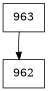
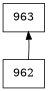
(19, 42) -> (29, 50)
